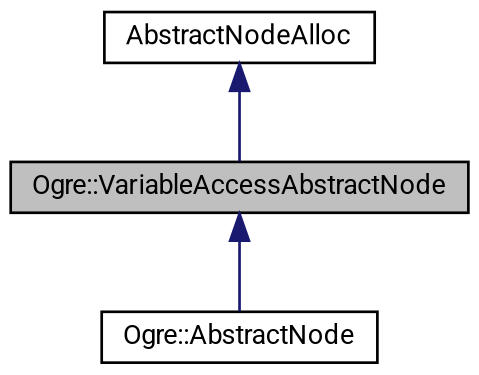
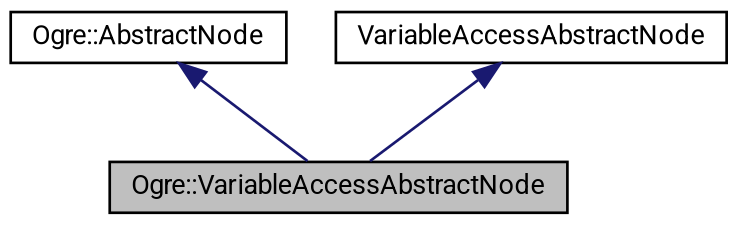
(240, 37) -> (531, 37)
(240, 276) -> (254, 121)
